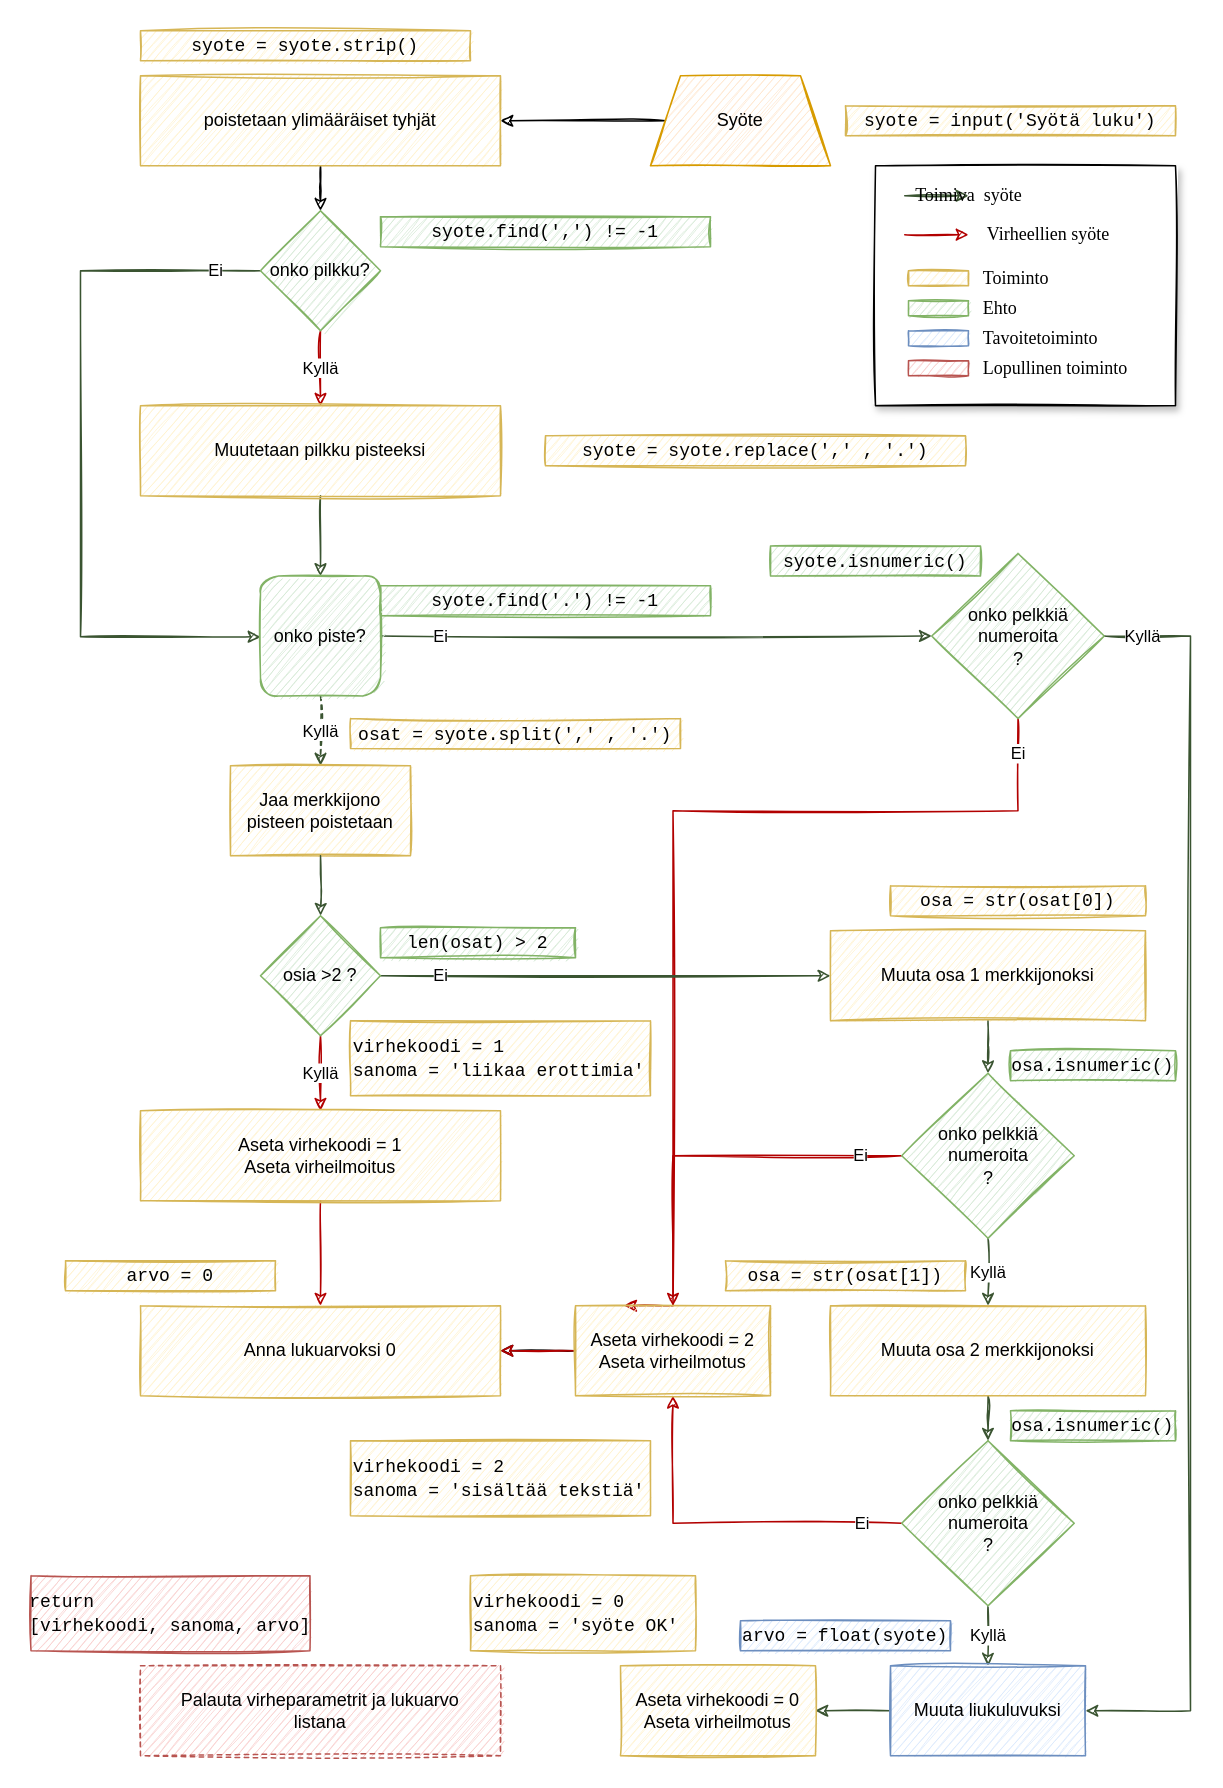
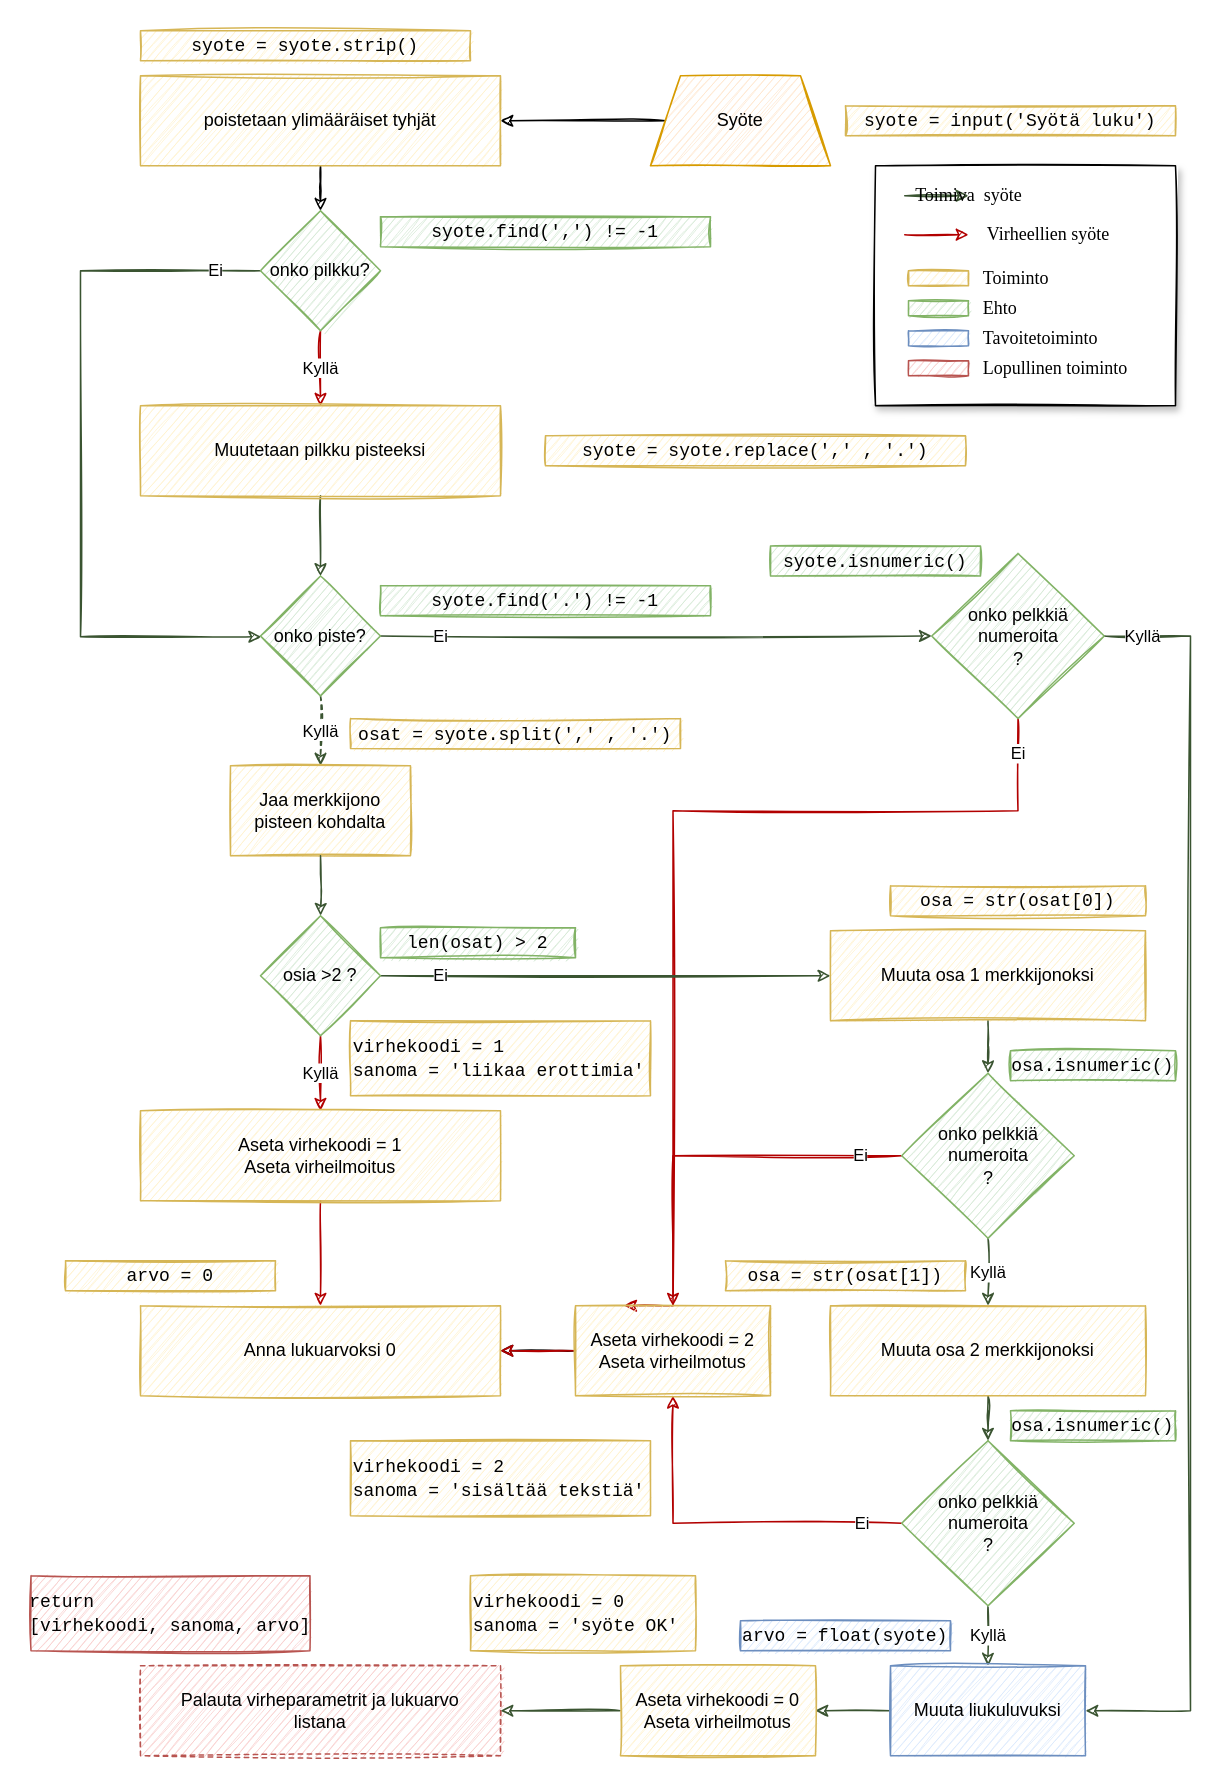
(320, 636) -> (320, 636)
(320, 811) -> (320, 811)
none -> (565, 1711)
